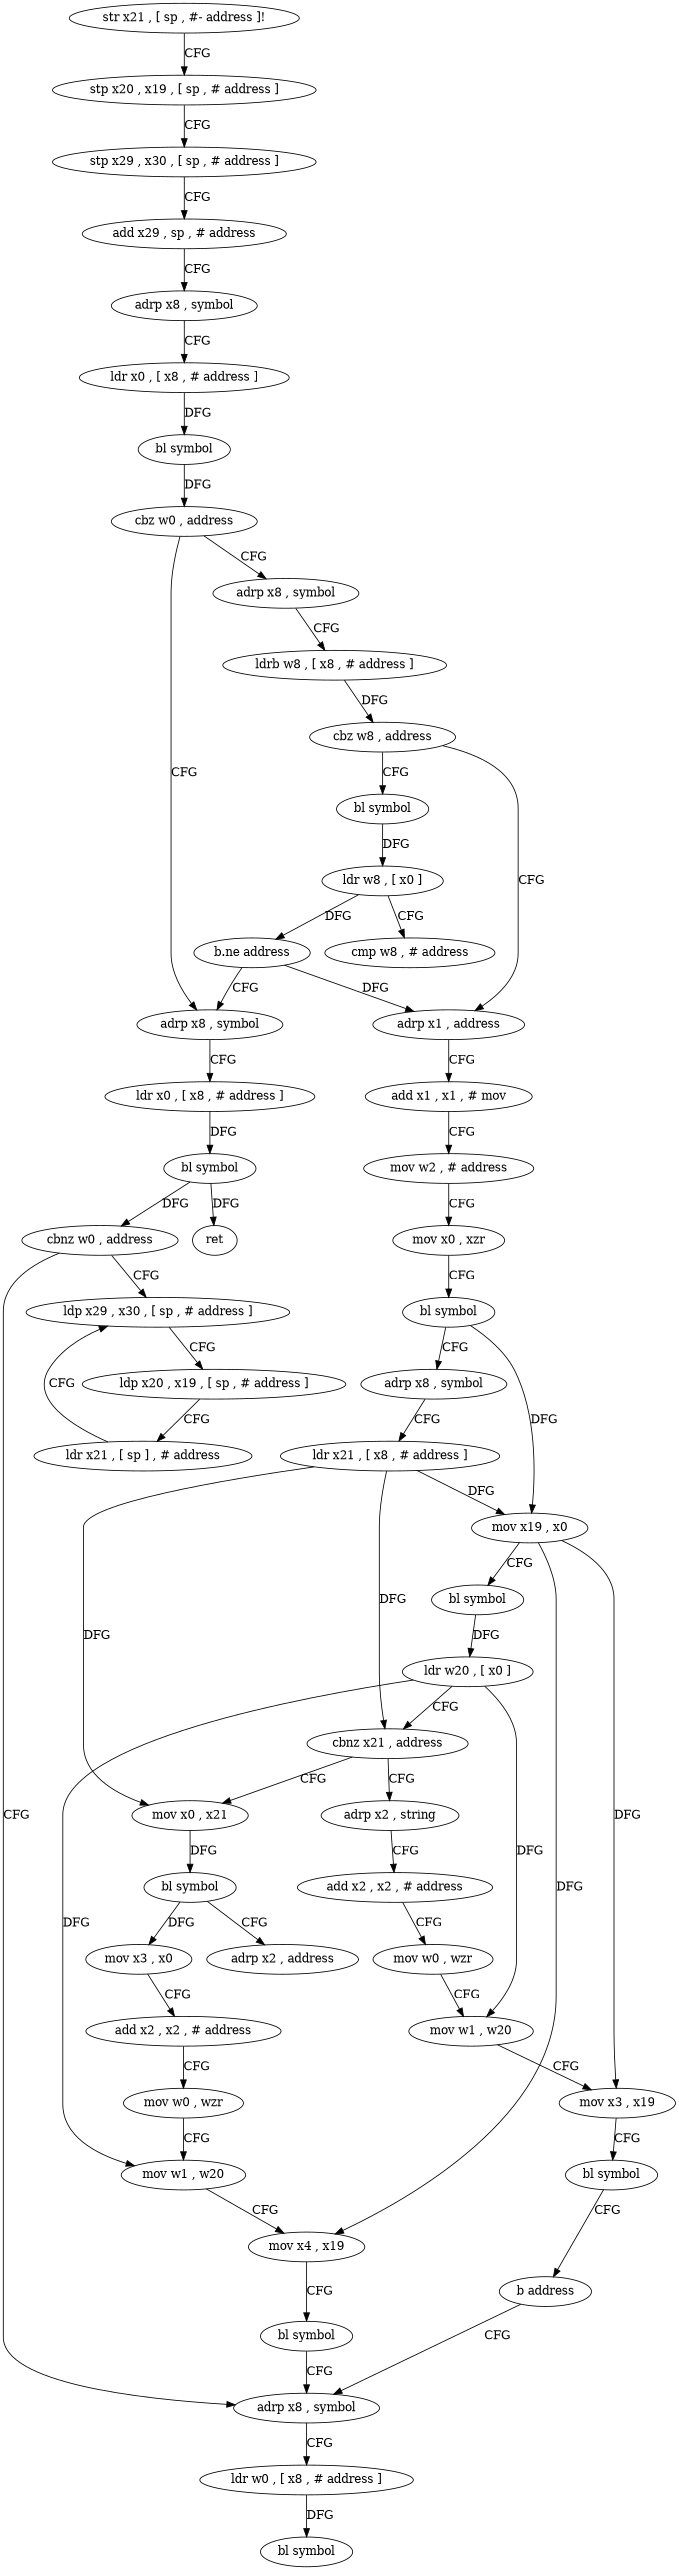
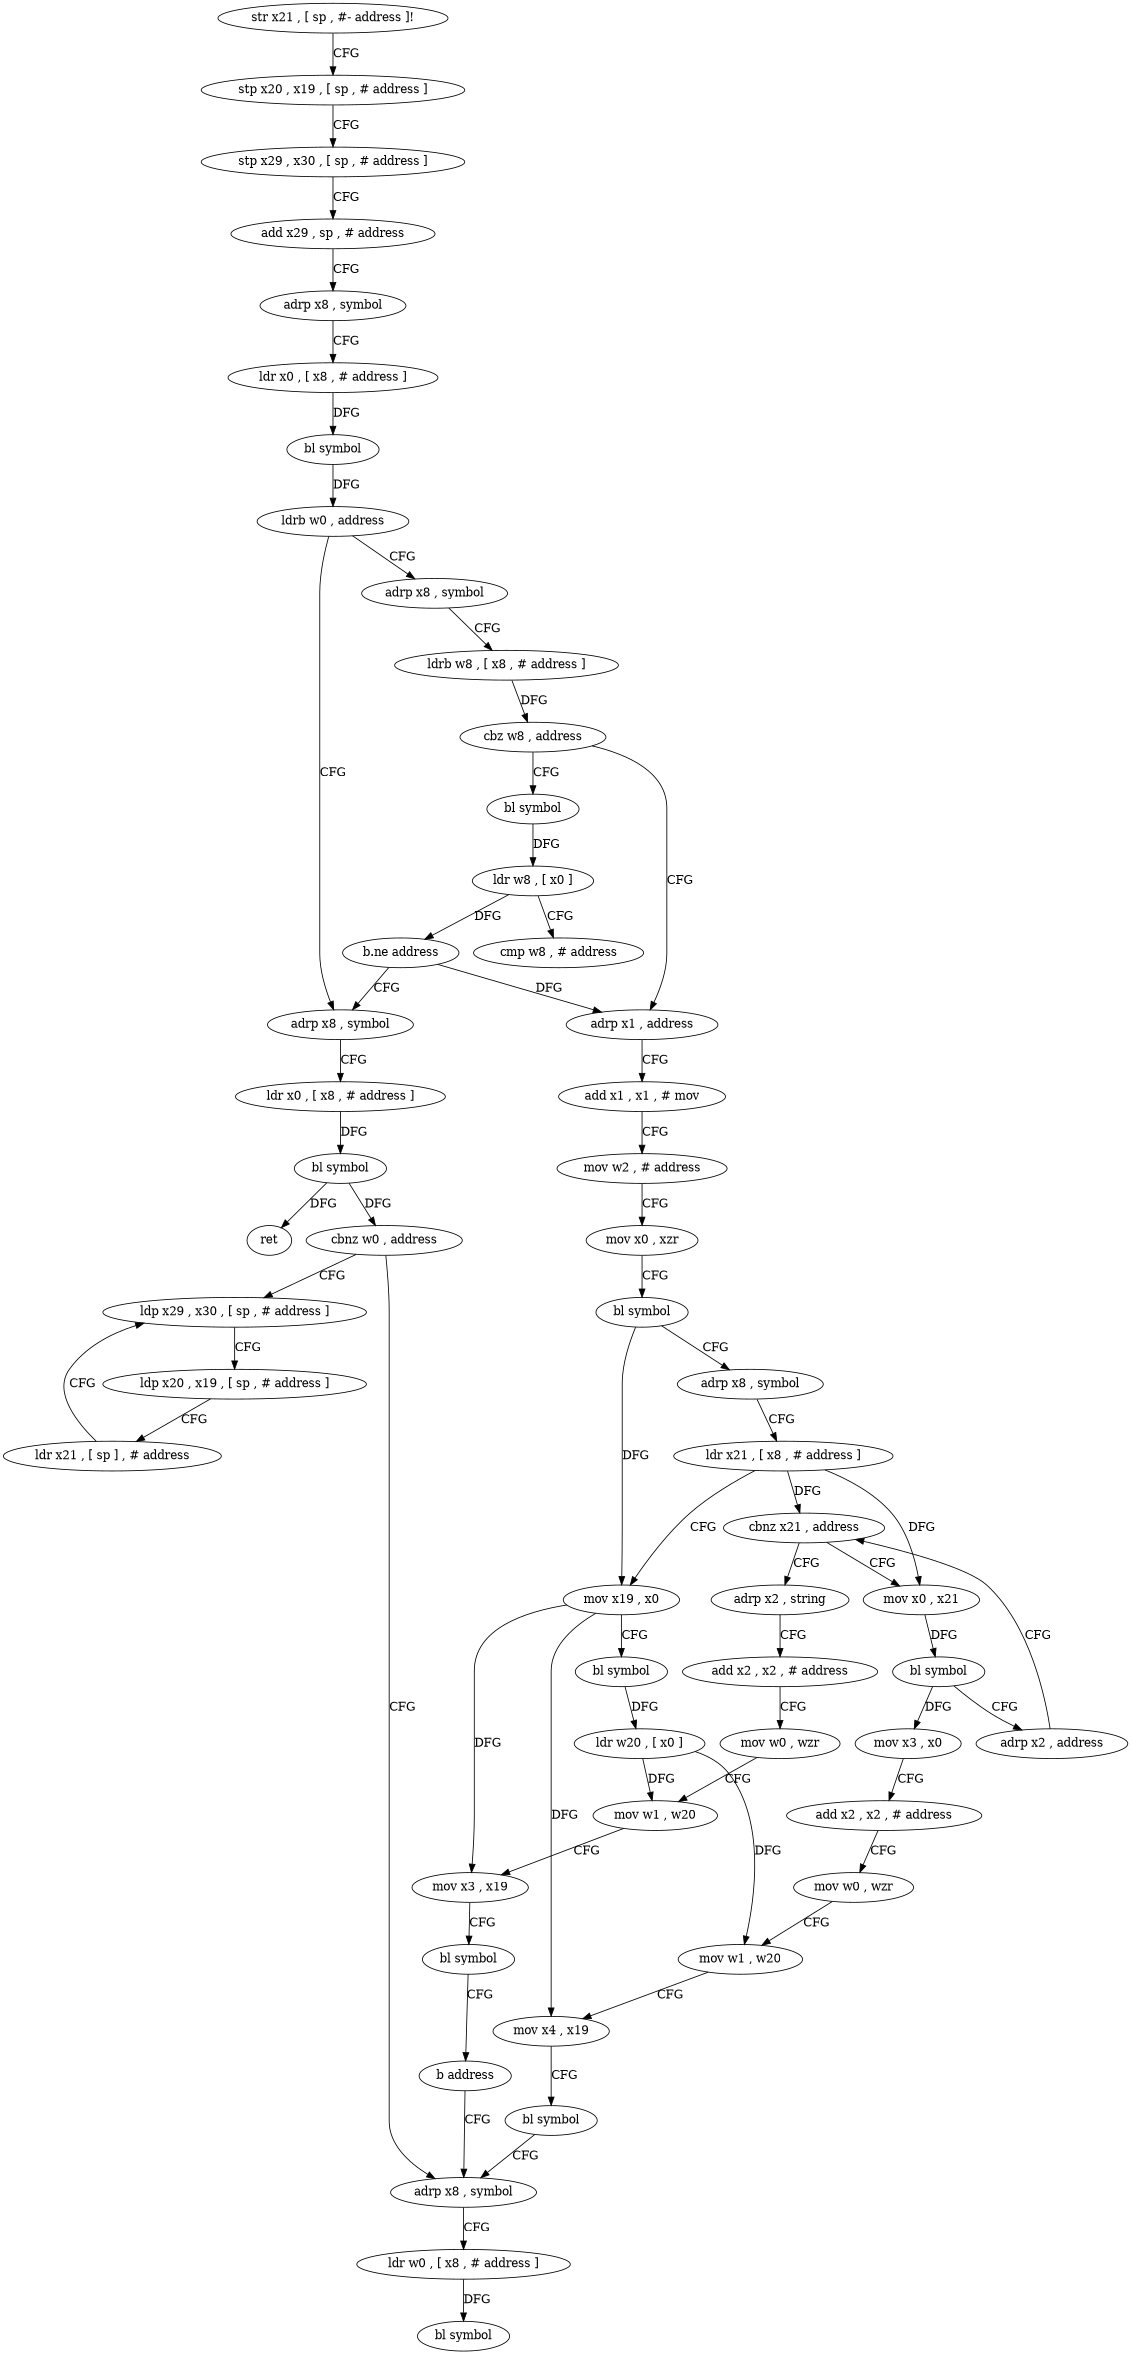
(184, 521) -> (333, 521)
(481, 1492) -> (703, 1528)
(431, 1705) -> (996, 1596)
